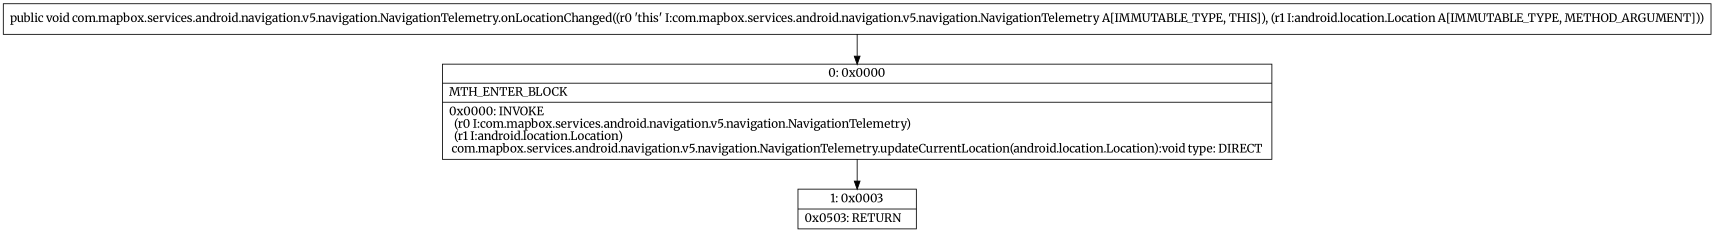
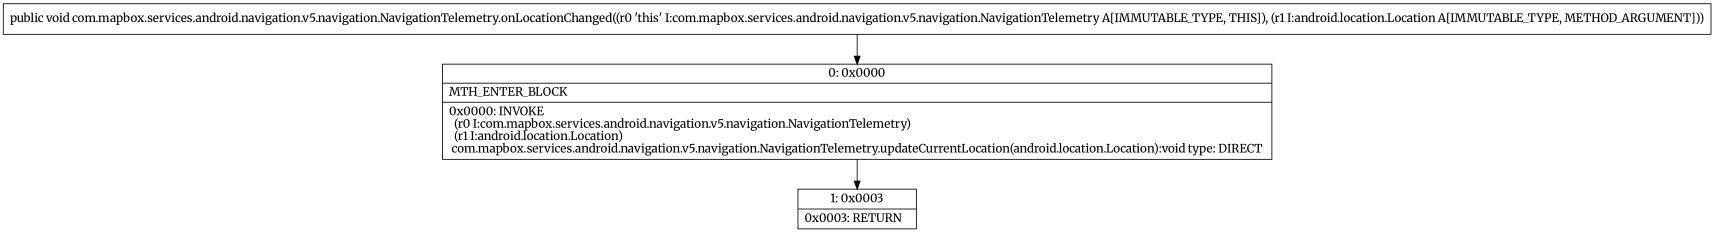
(857, 219) -> (857, 219)
